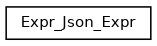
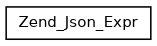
(78, 23) -> (78, 23)
